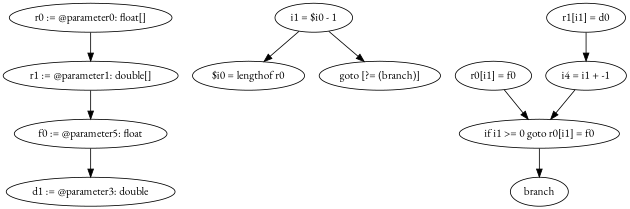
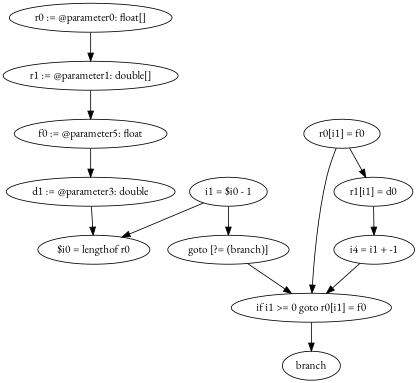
none -> (356, 159)
none -> (92, 217)
none -> (266, 276)
